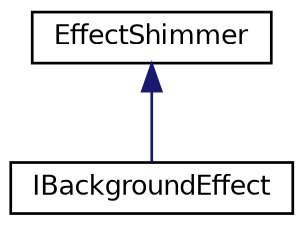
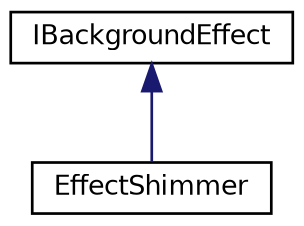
(152, 127) -> (152, 127)
